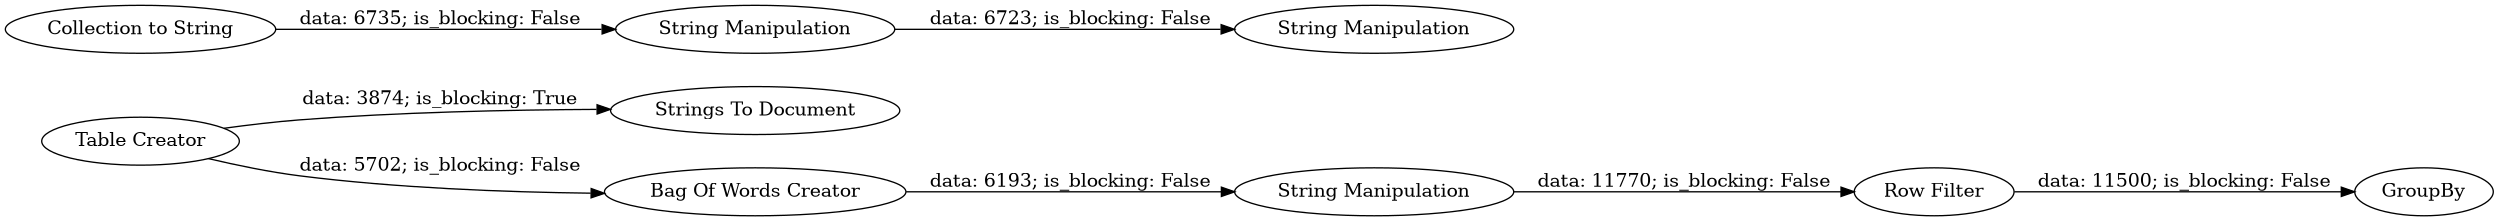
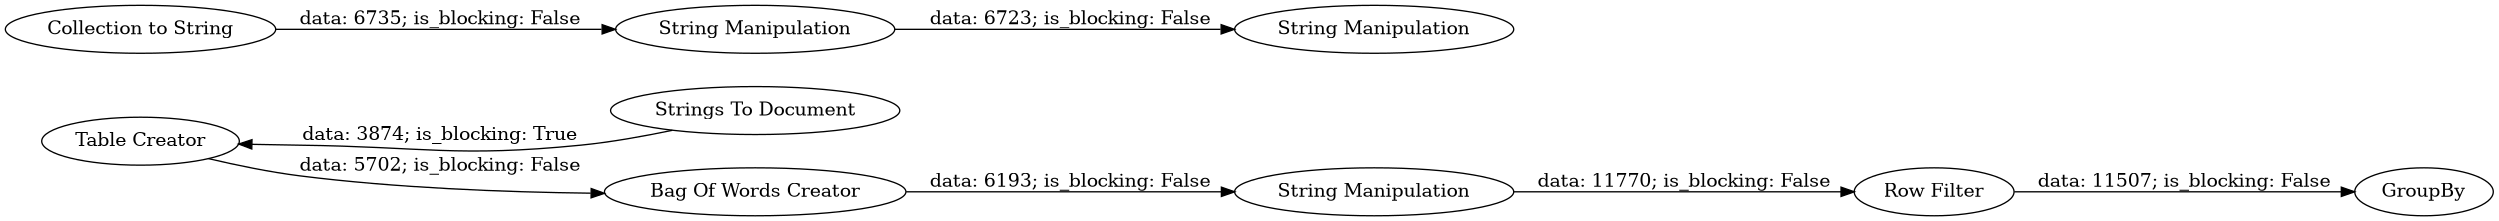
(410, 113) -> (463, 151)
(2184, 182) -> (2184, 182)
